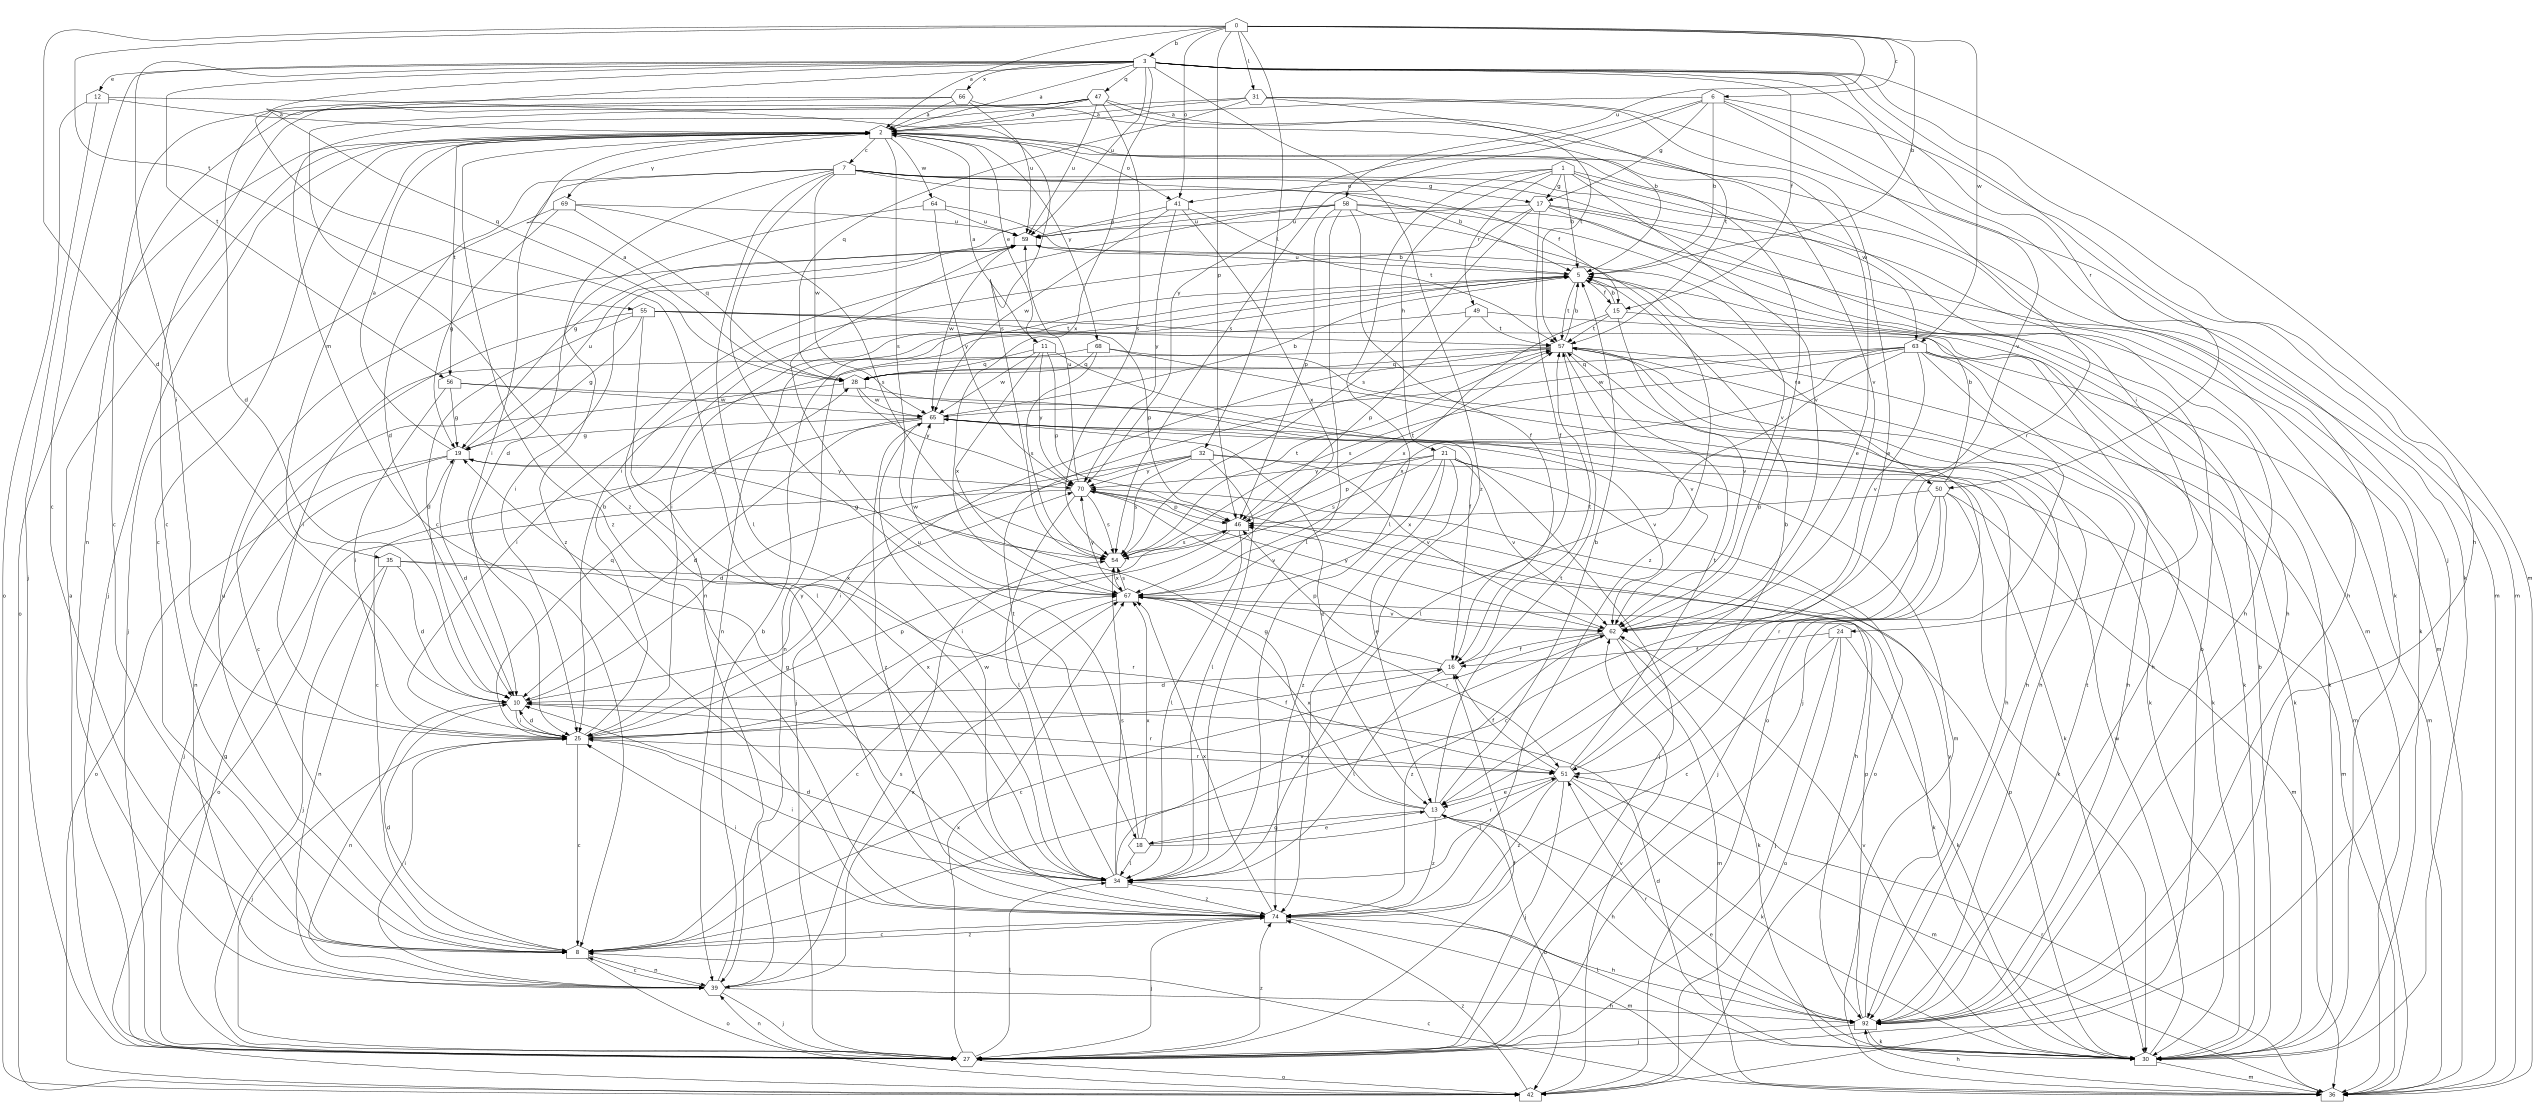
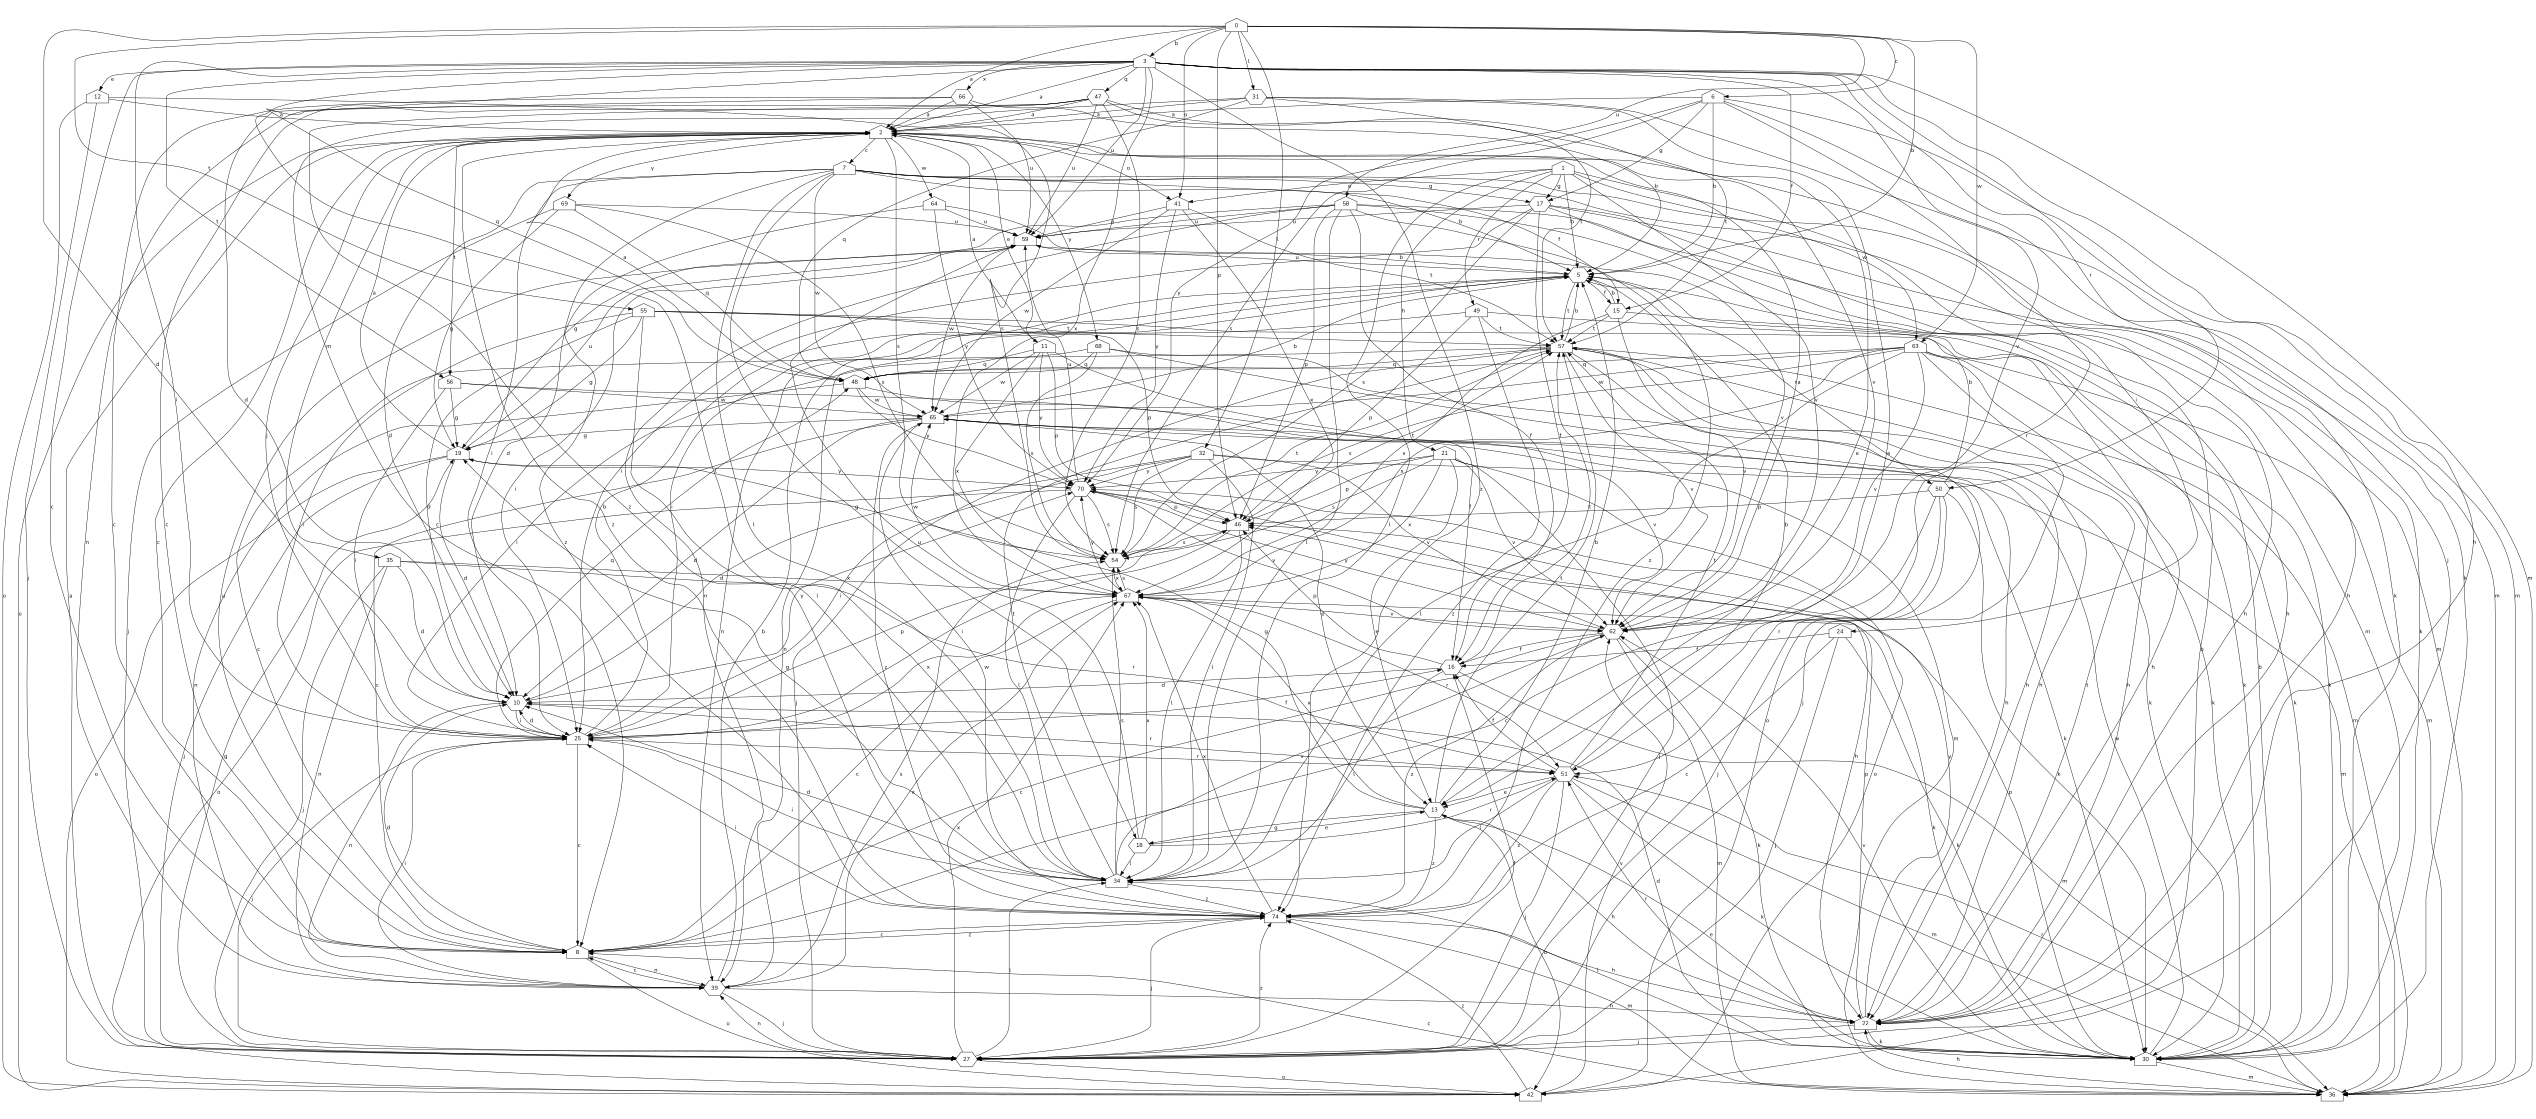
(855, 382) -> (855, 382)
(1309, 661) -> (1451, 612)
(91, 710) -> (333, 267)
(2238, 734) -> (1910, 777)
(1749, 928) -> none
(1865, 1024) -> (1865, 1024)
